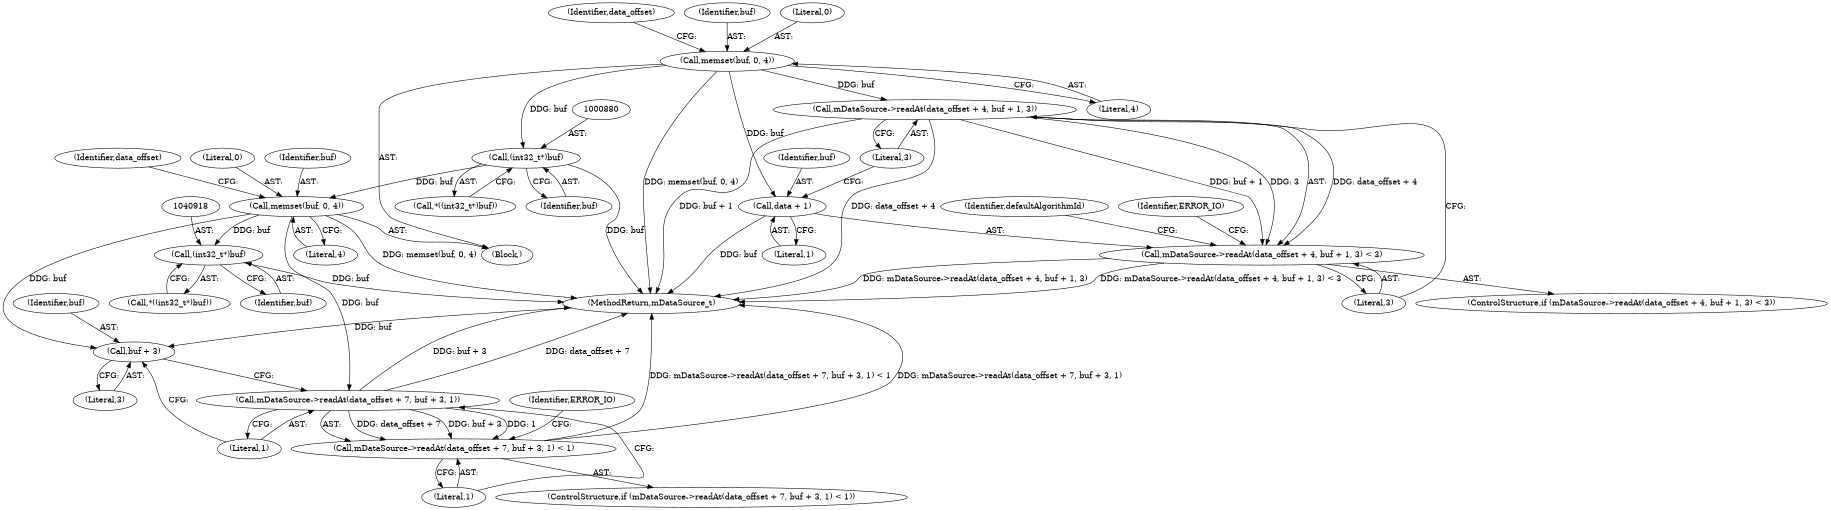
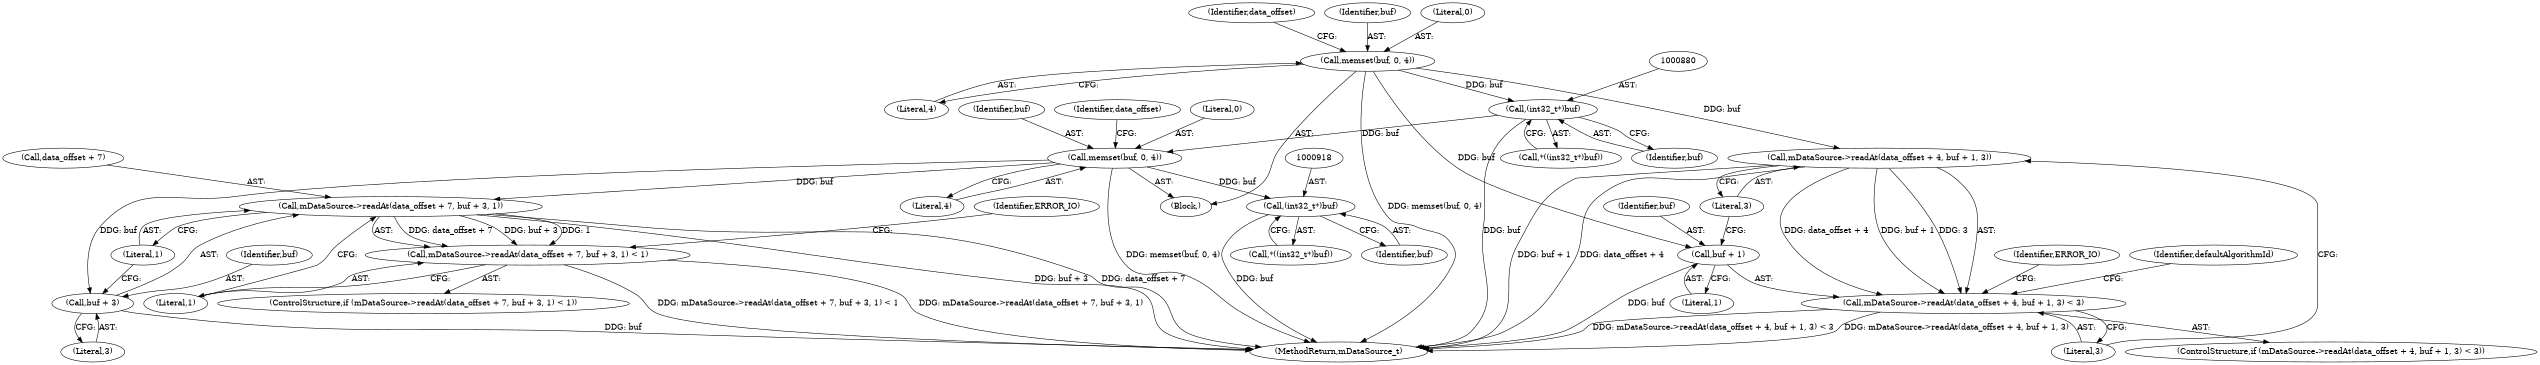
none -> (63, 158)
(191, 207) -> (1314, 158)
(782, 207) -> (1718, 255)
(373, 322) -> (684, 334)
(265, 376) -> (211, 255)
